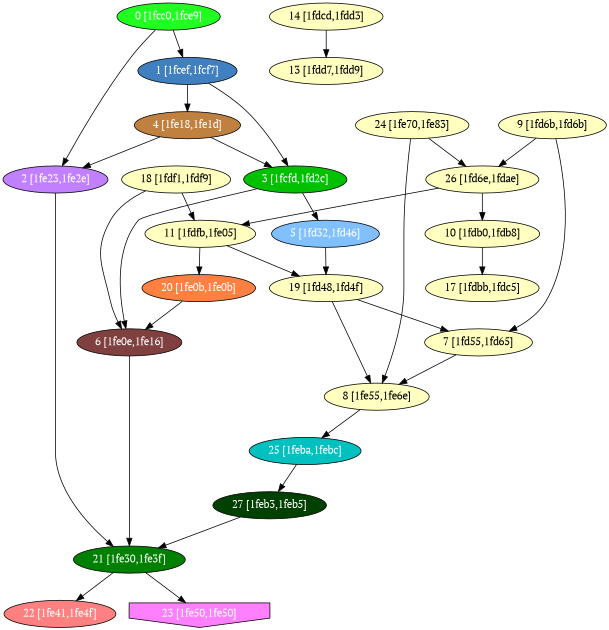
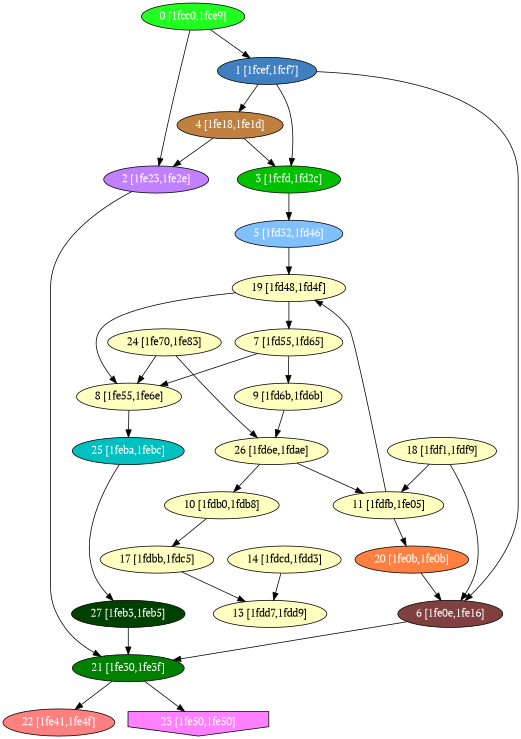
(147, 217) -> (518, 269)
(564, 241) -> (289, 366)
none -> (210, 585)
